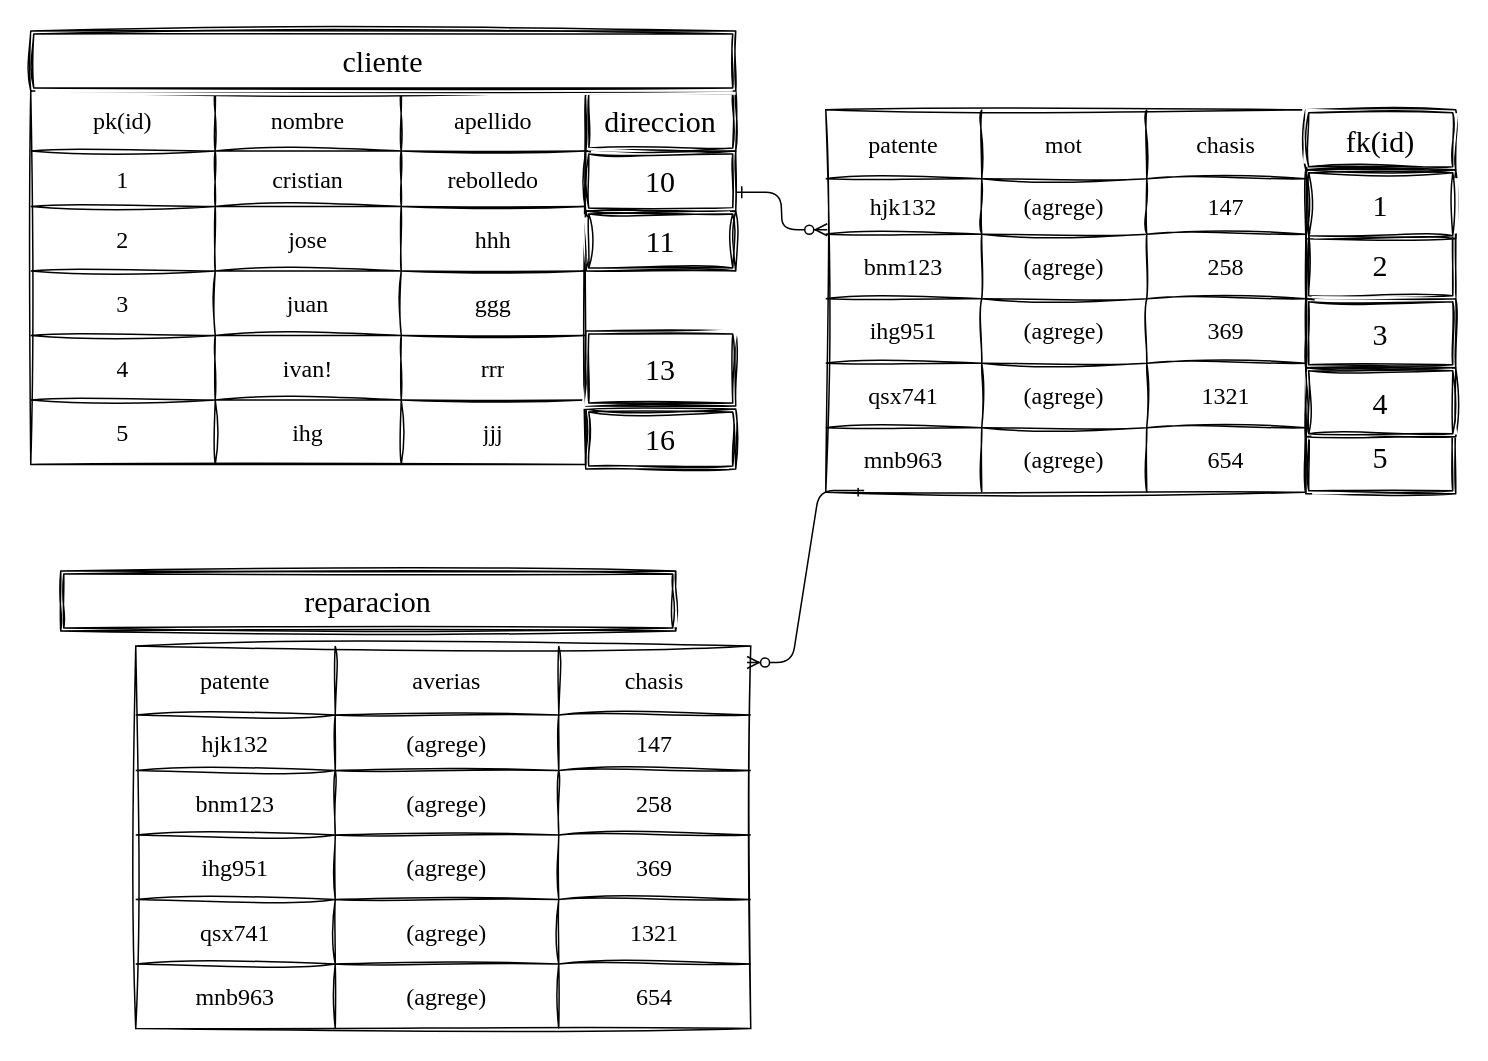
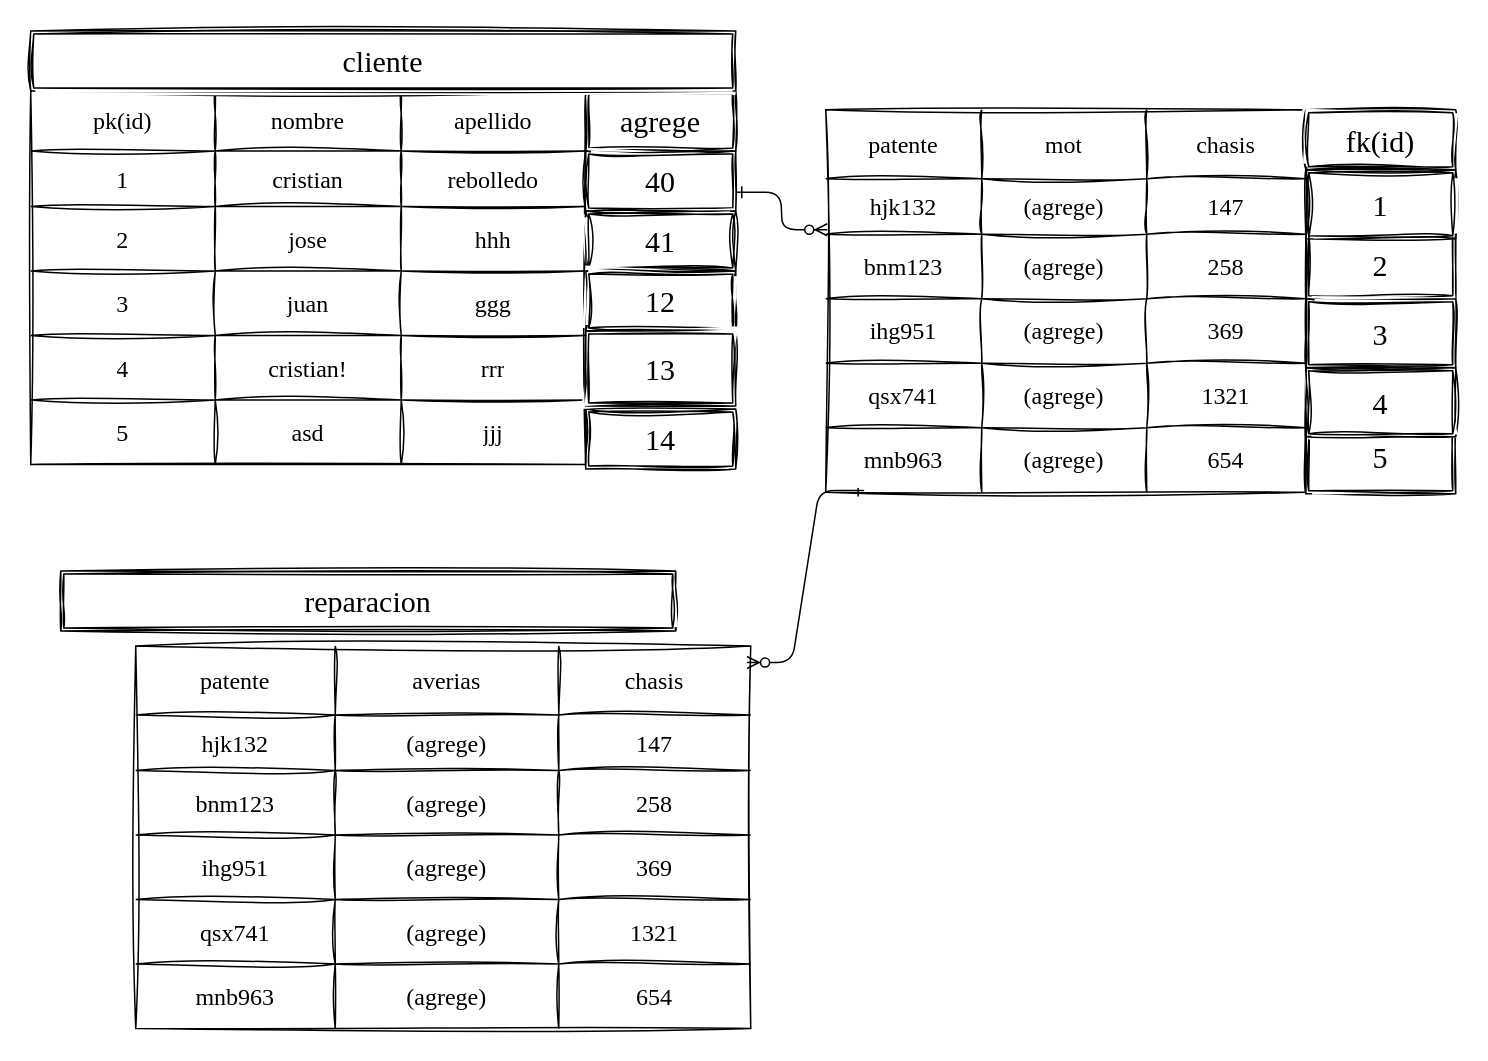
(661, 121) -> (661, 121)
(661, 181) -> (661, 181)
(661, 241) -> (661, 241)
none -> (661, 301)
(308, 368) -> (308, 368)
(308, 433) -> (308, 433)
(661, 439) -> (661, 439)
